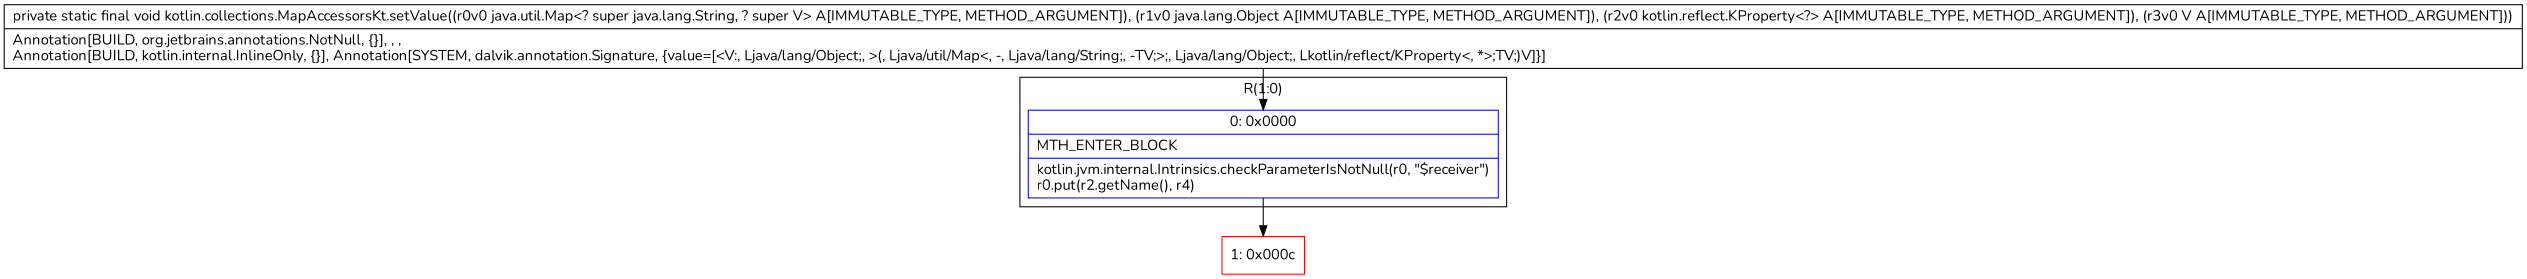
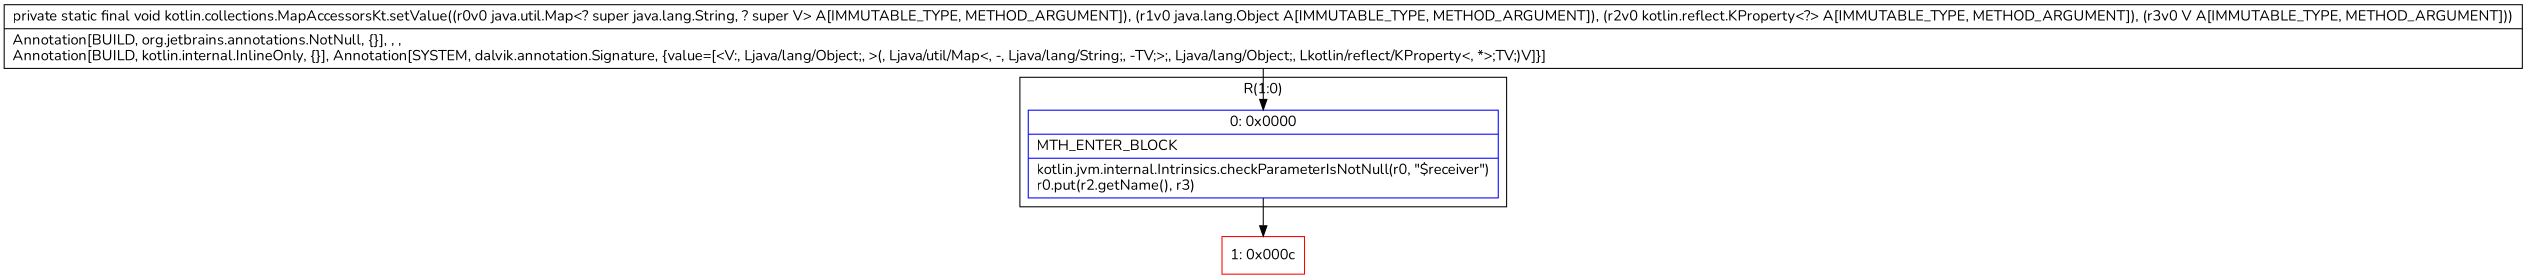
(1116, 185) -> (1116, 185)
